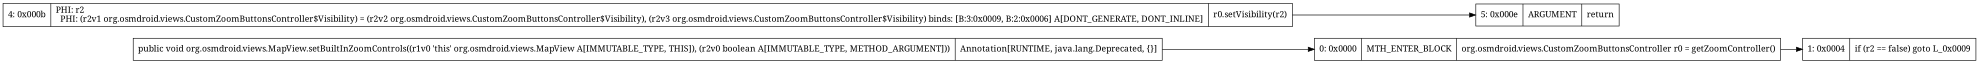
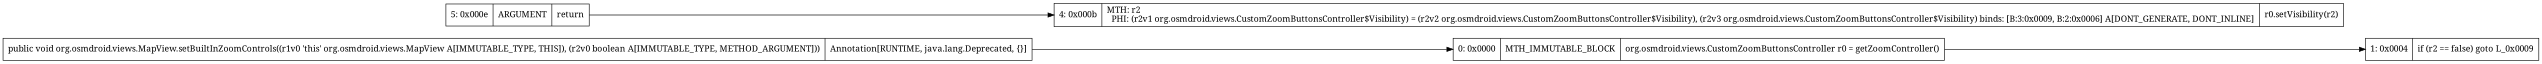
(71, 10) -> (1125, 10)
(1381, 15) -> (819, 15)
(1409, 49) -> (1560, 49)
